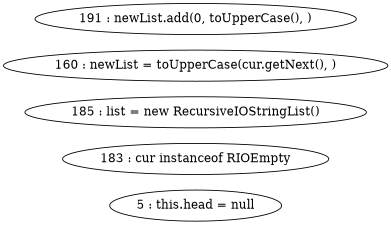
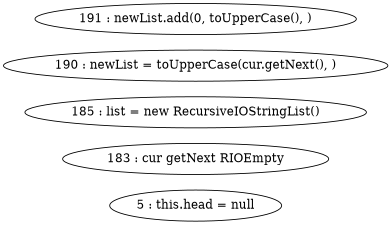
(196, 66) -> (196, 66)
(196, 159) -> (196, 159)
